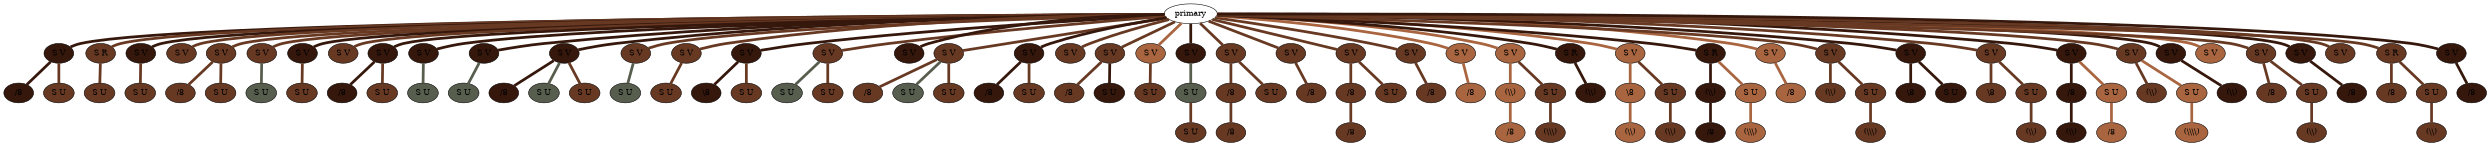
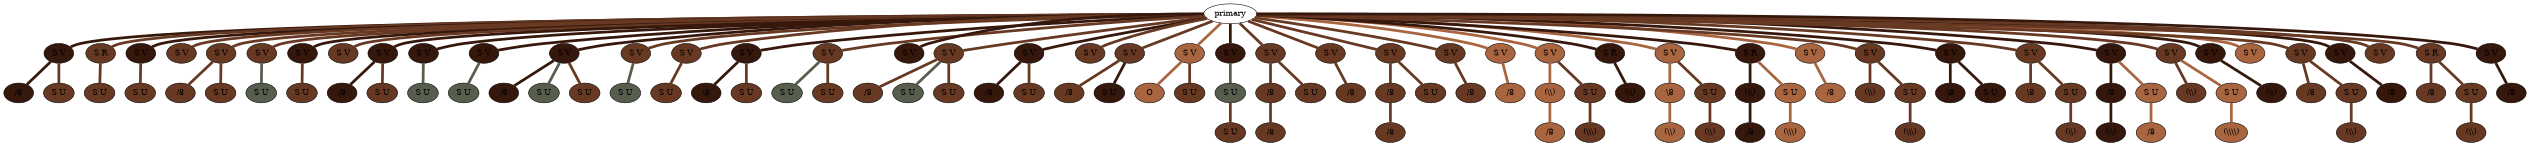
none -> (1150, 93)
